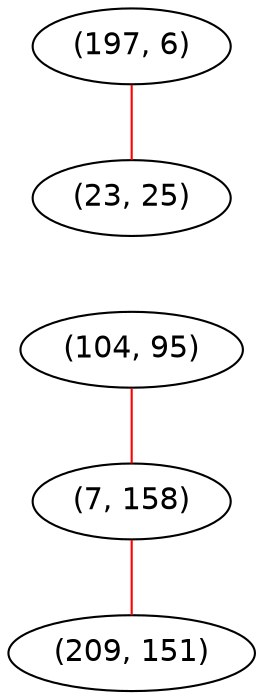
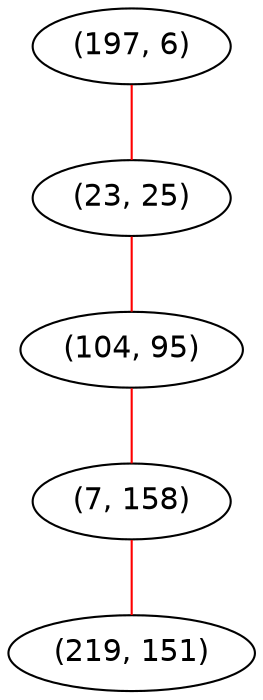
none -> (132, 274)
(132, 653) -> (132, 653)
